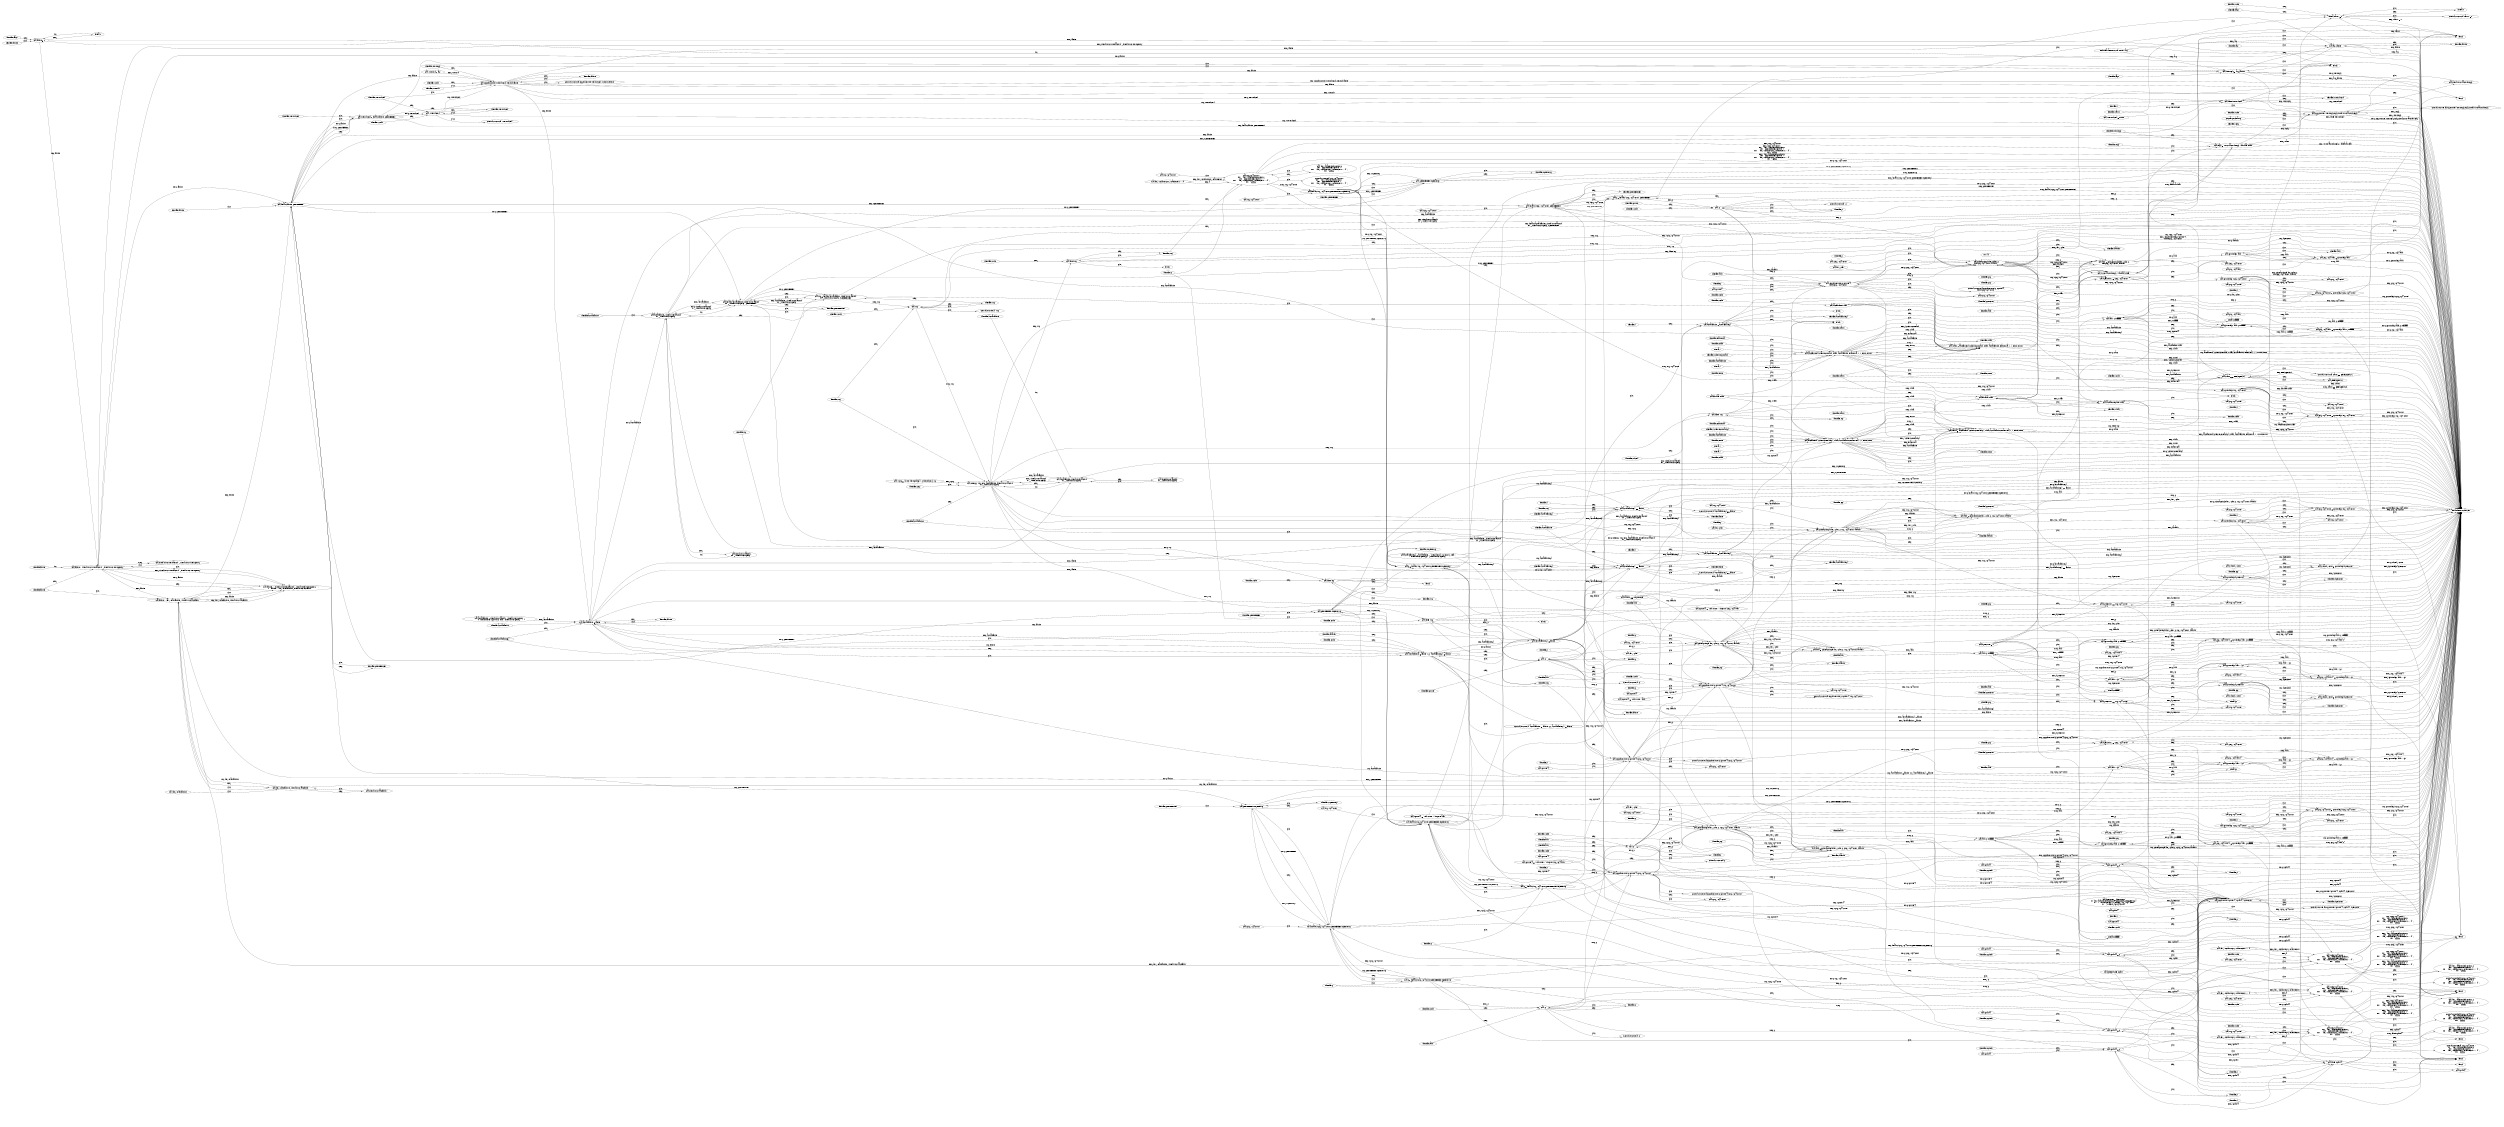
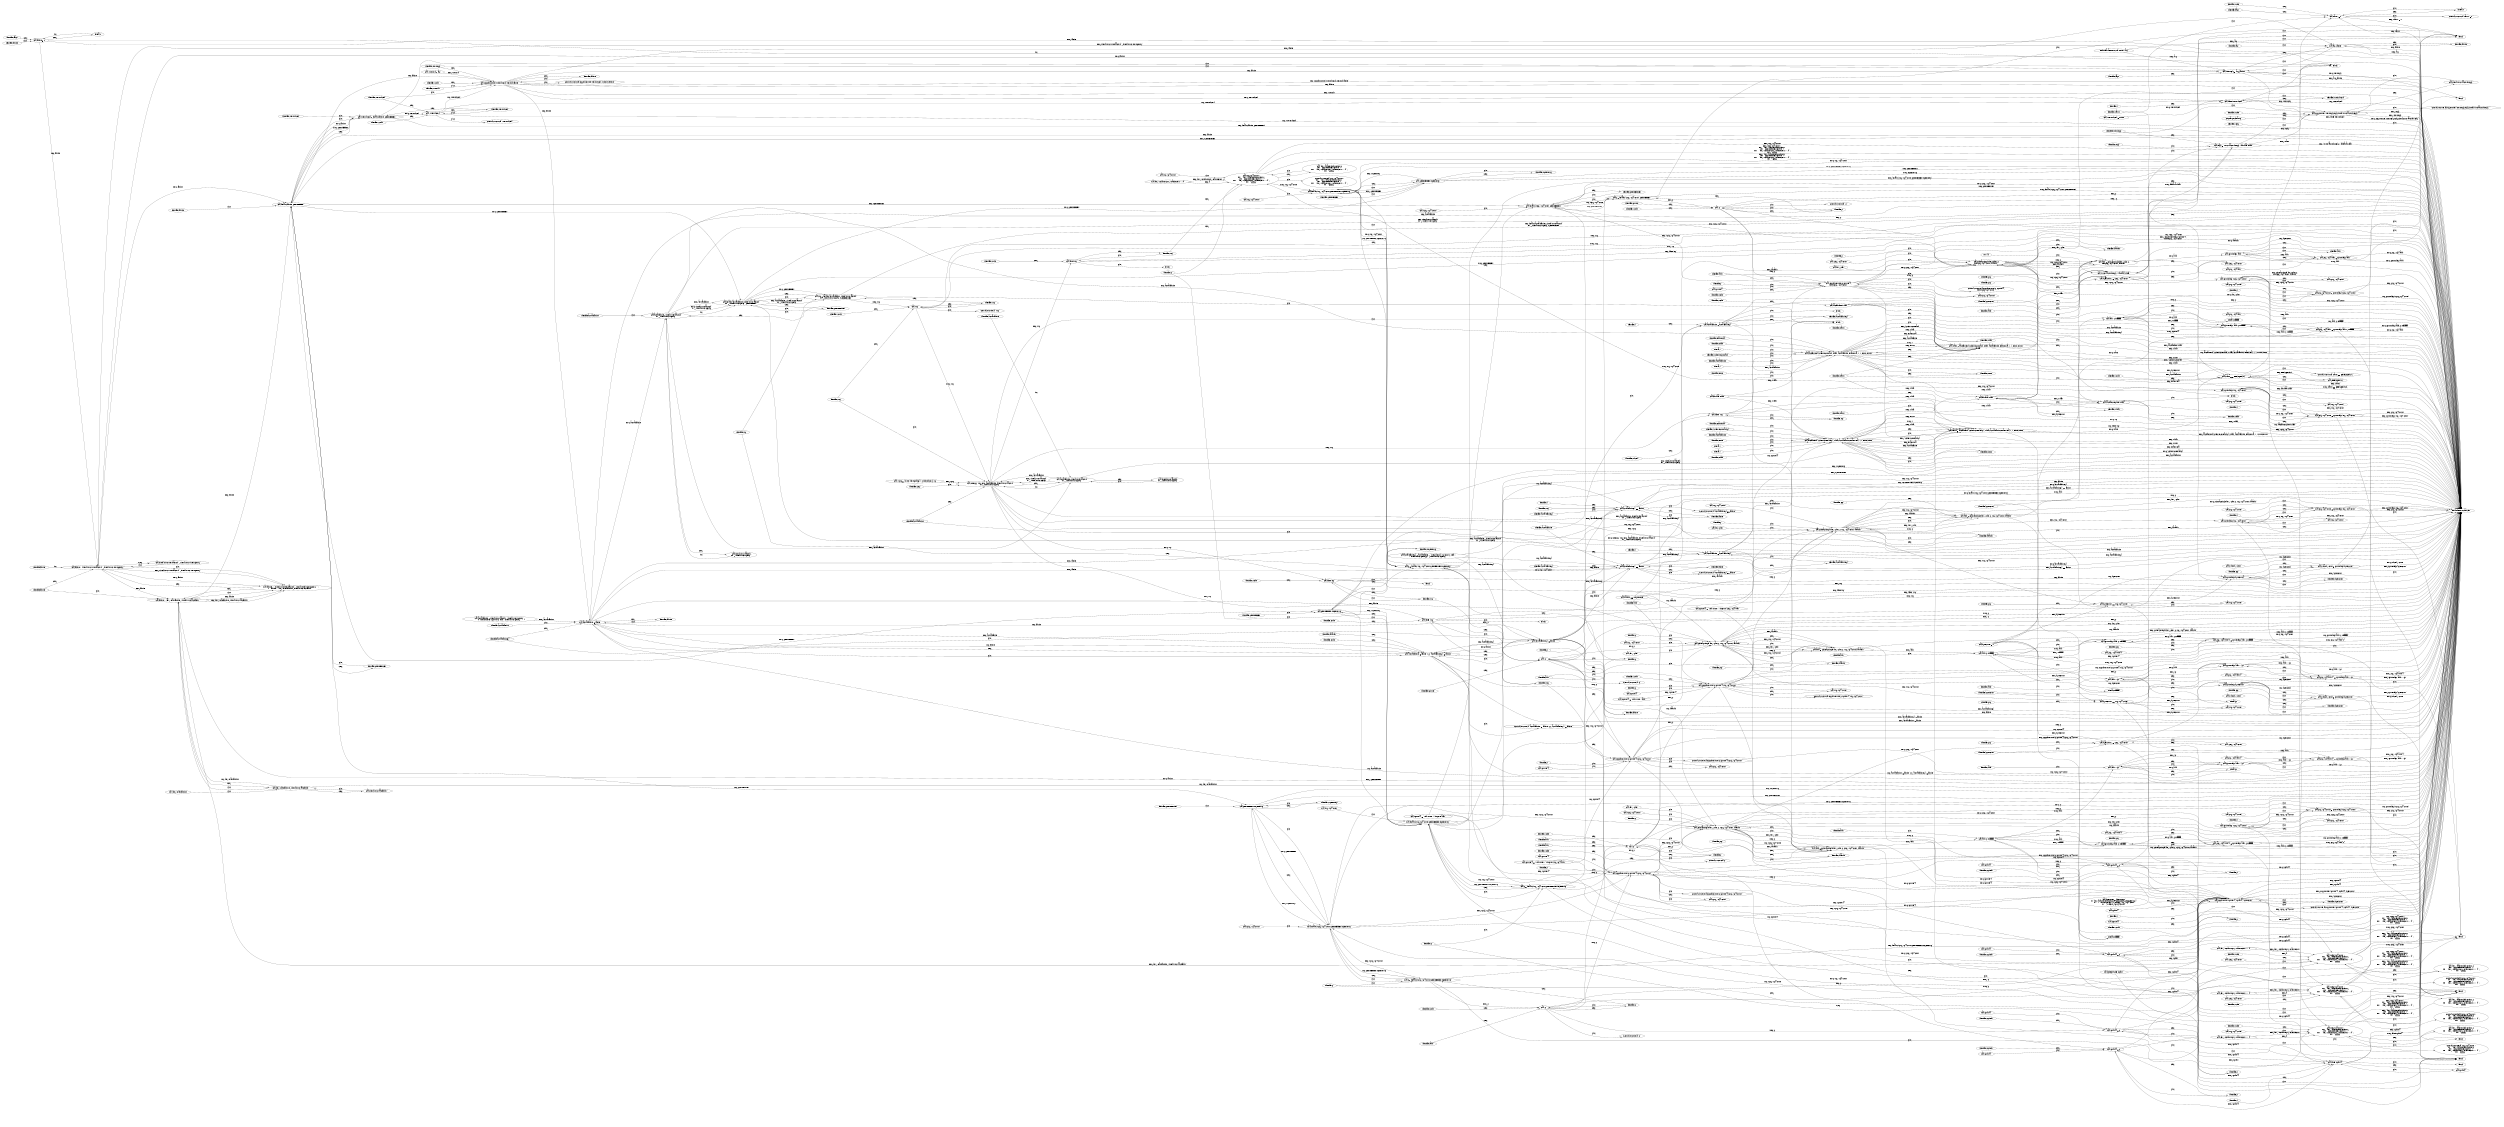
(2336, 17) -> (2336, 17)
(2269, 990) -> (2269, 983)
